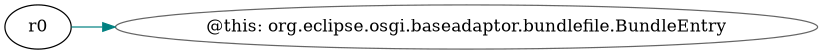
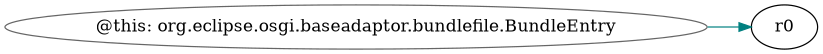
(87, 27) -> (723, 27)
